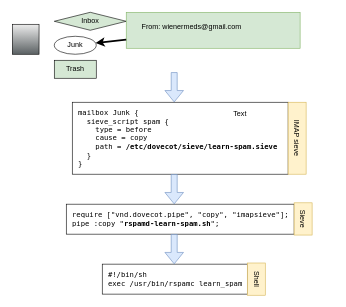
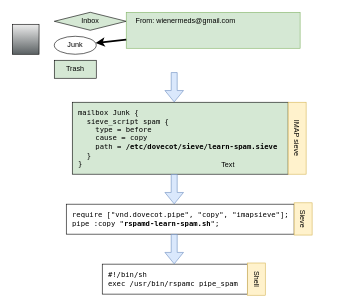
(213, 27) -> (207, 21)
(240, 114) -> (228, 165)
(180, 138) -> (180, 138)
(167, 279) -> (165, 279)
